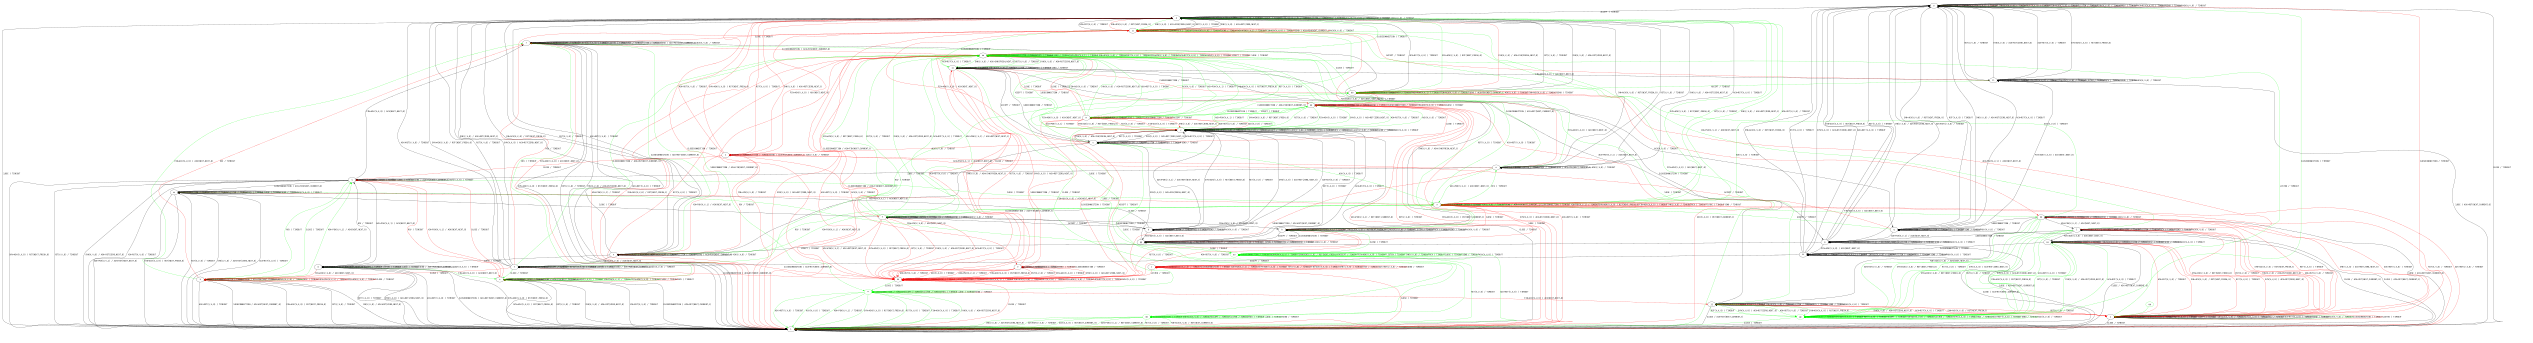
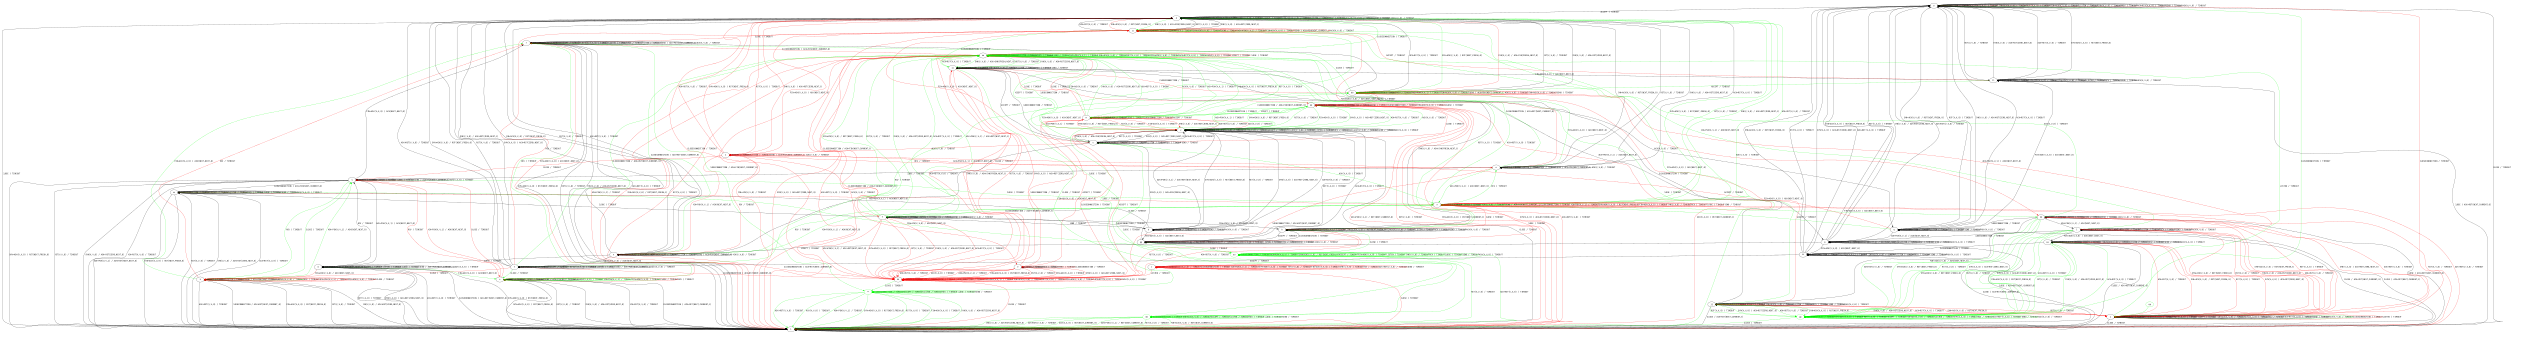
none -> (939, 163)
none -> (1084, 185)
(1078, 224) -> (1078, 224)
(1289, 295) -> (1654, 169)
